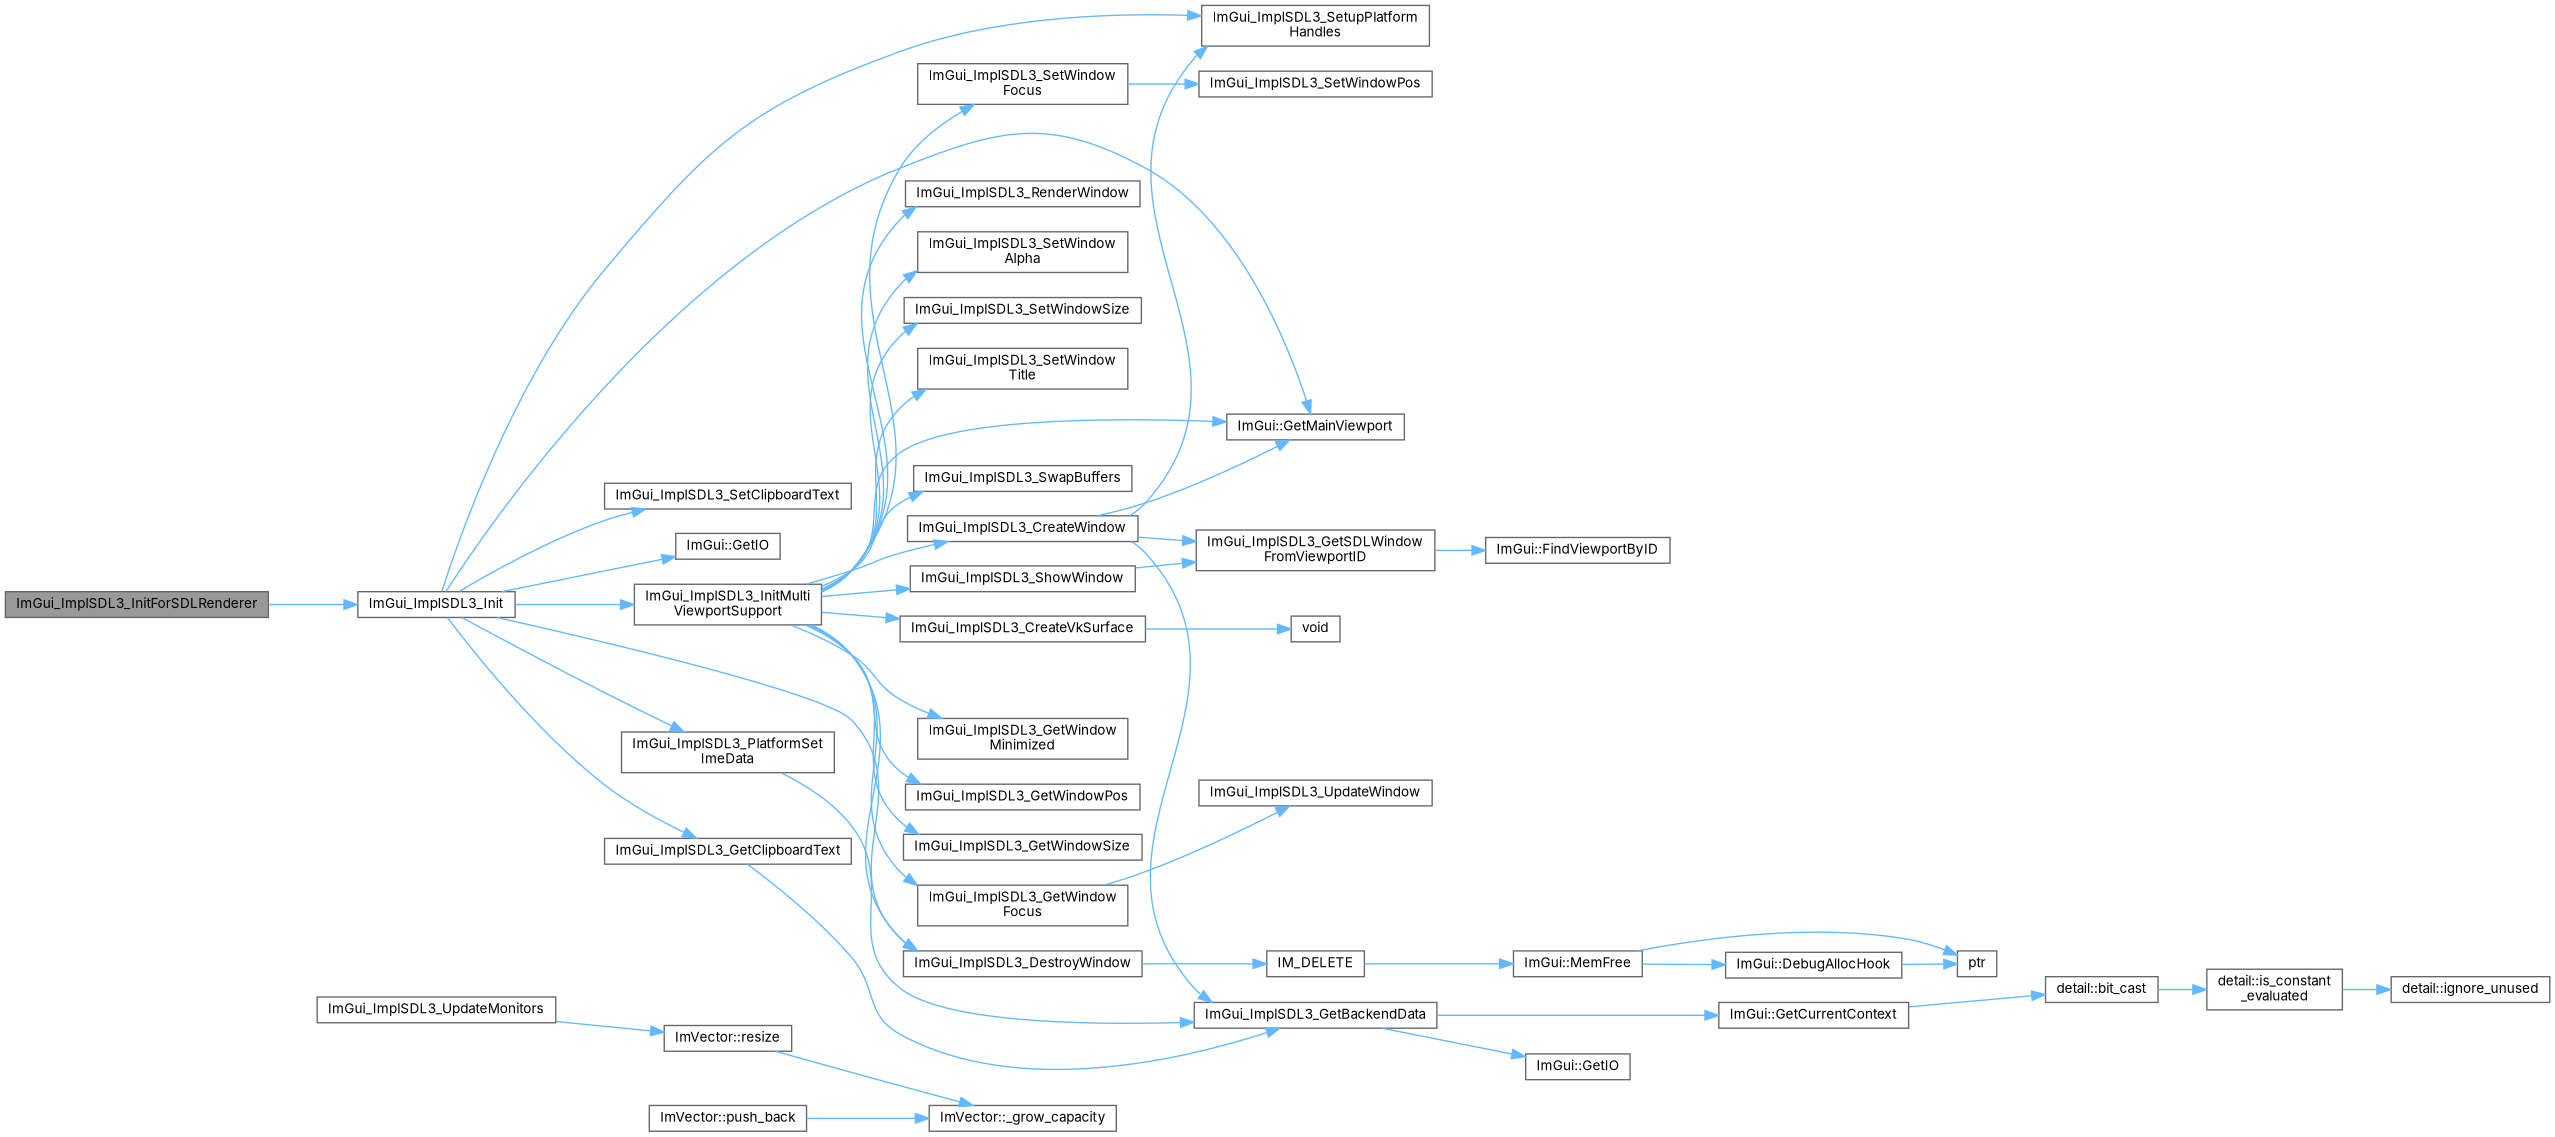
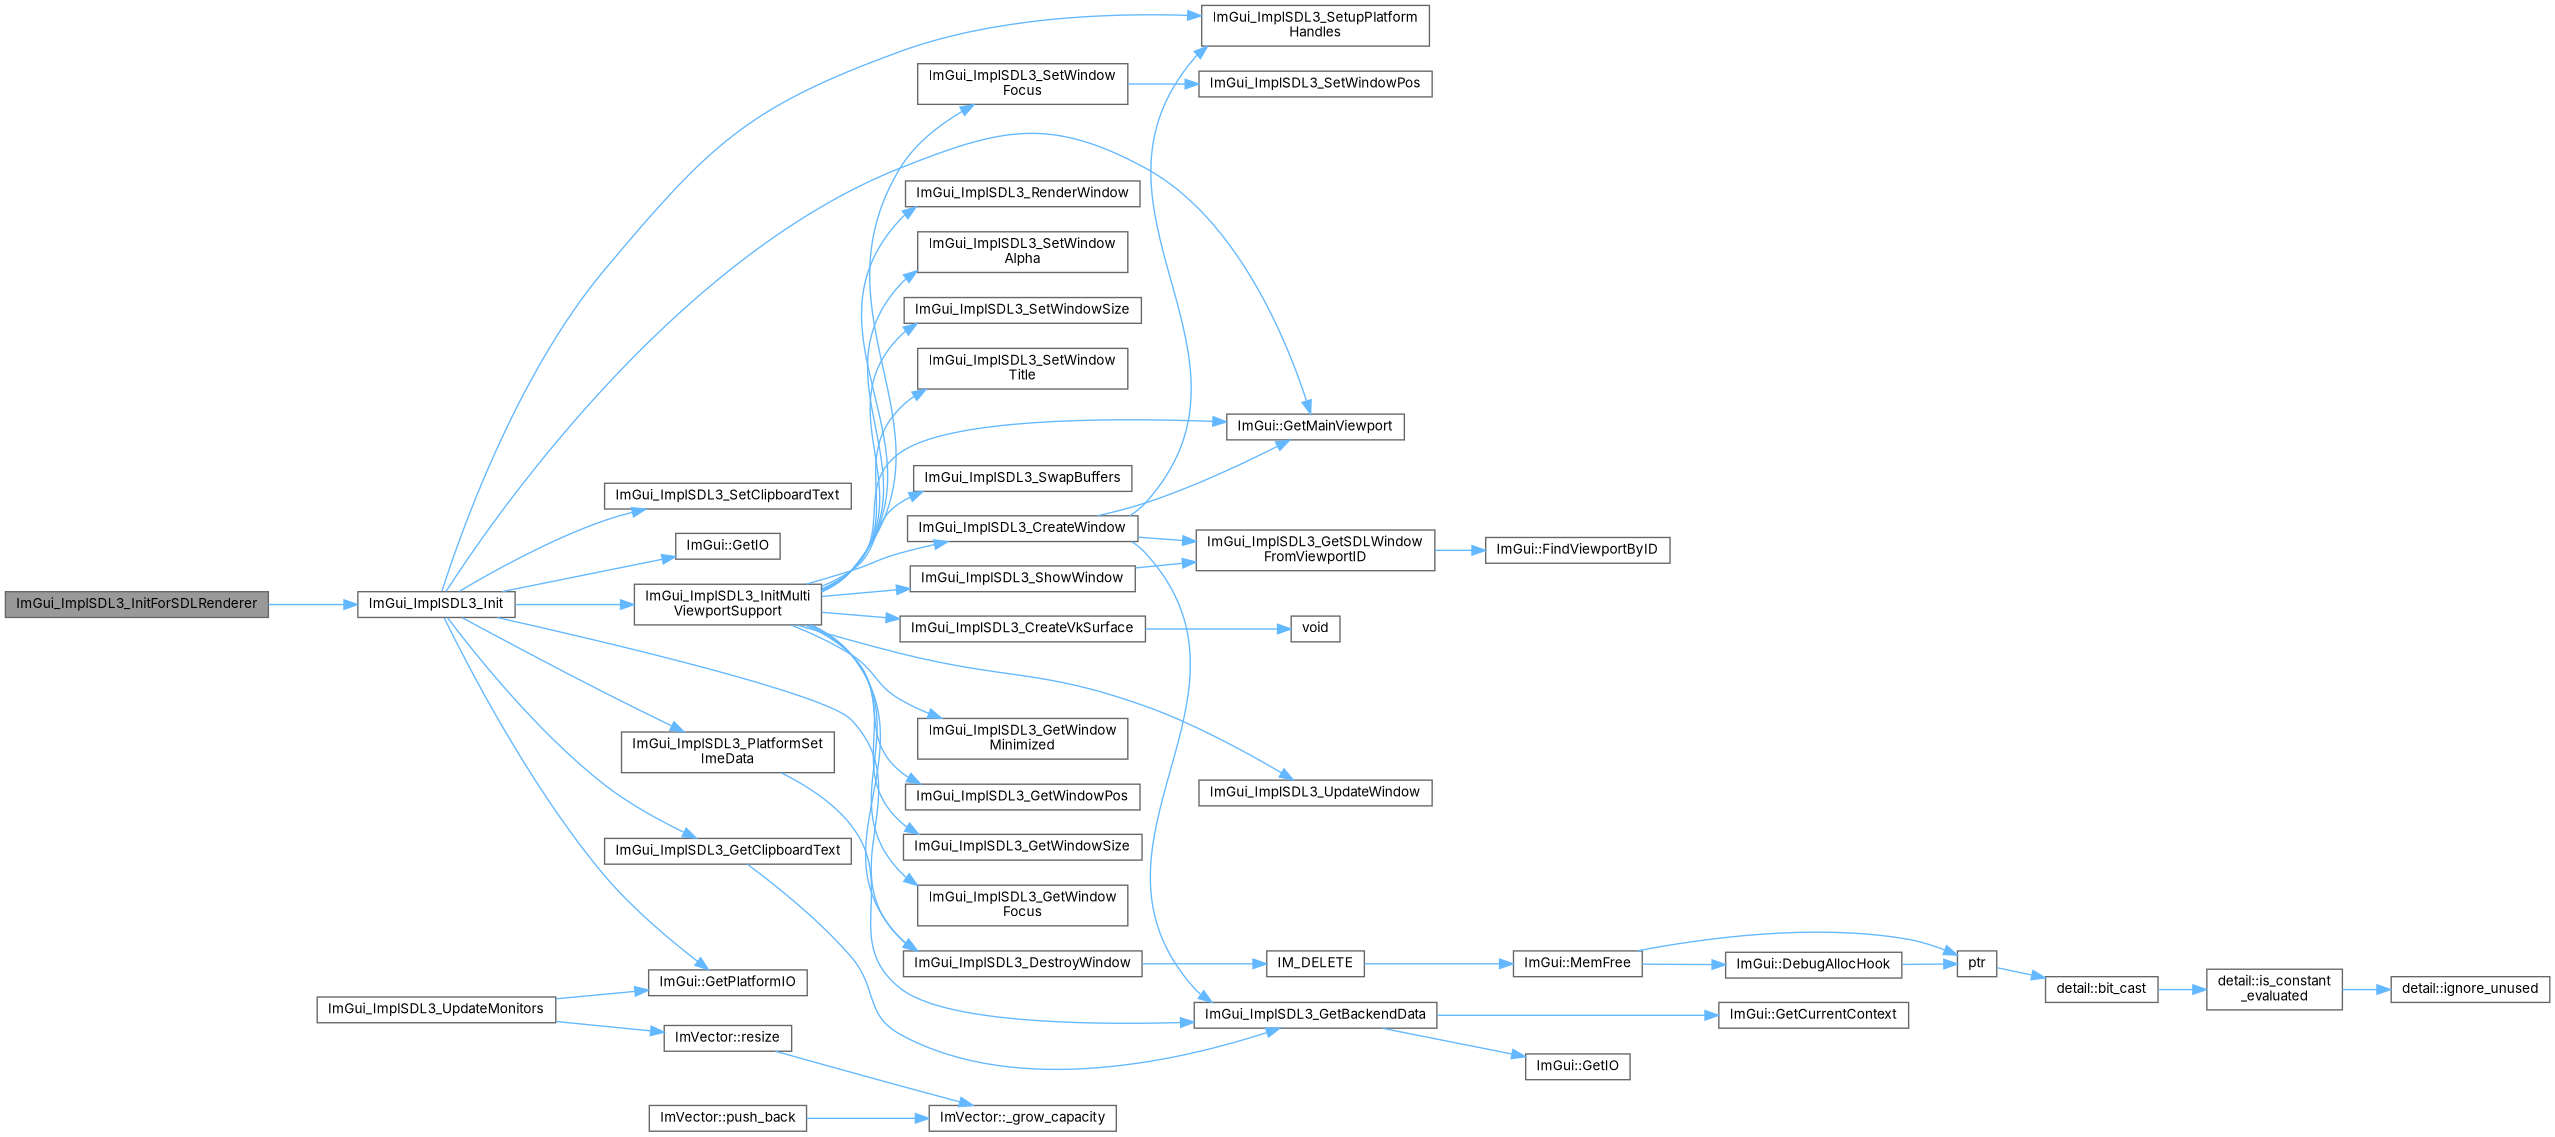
(1192, 853) -> (1046, 679)
none -> (728, 983)
(1970, 1001) -> (2014, 971)
